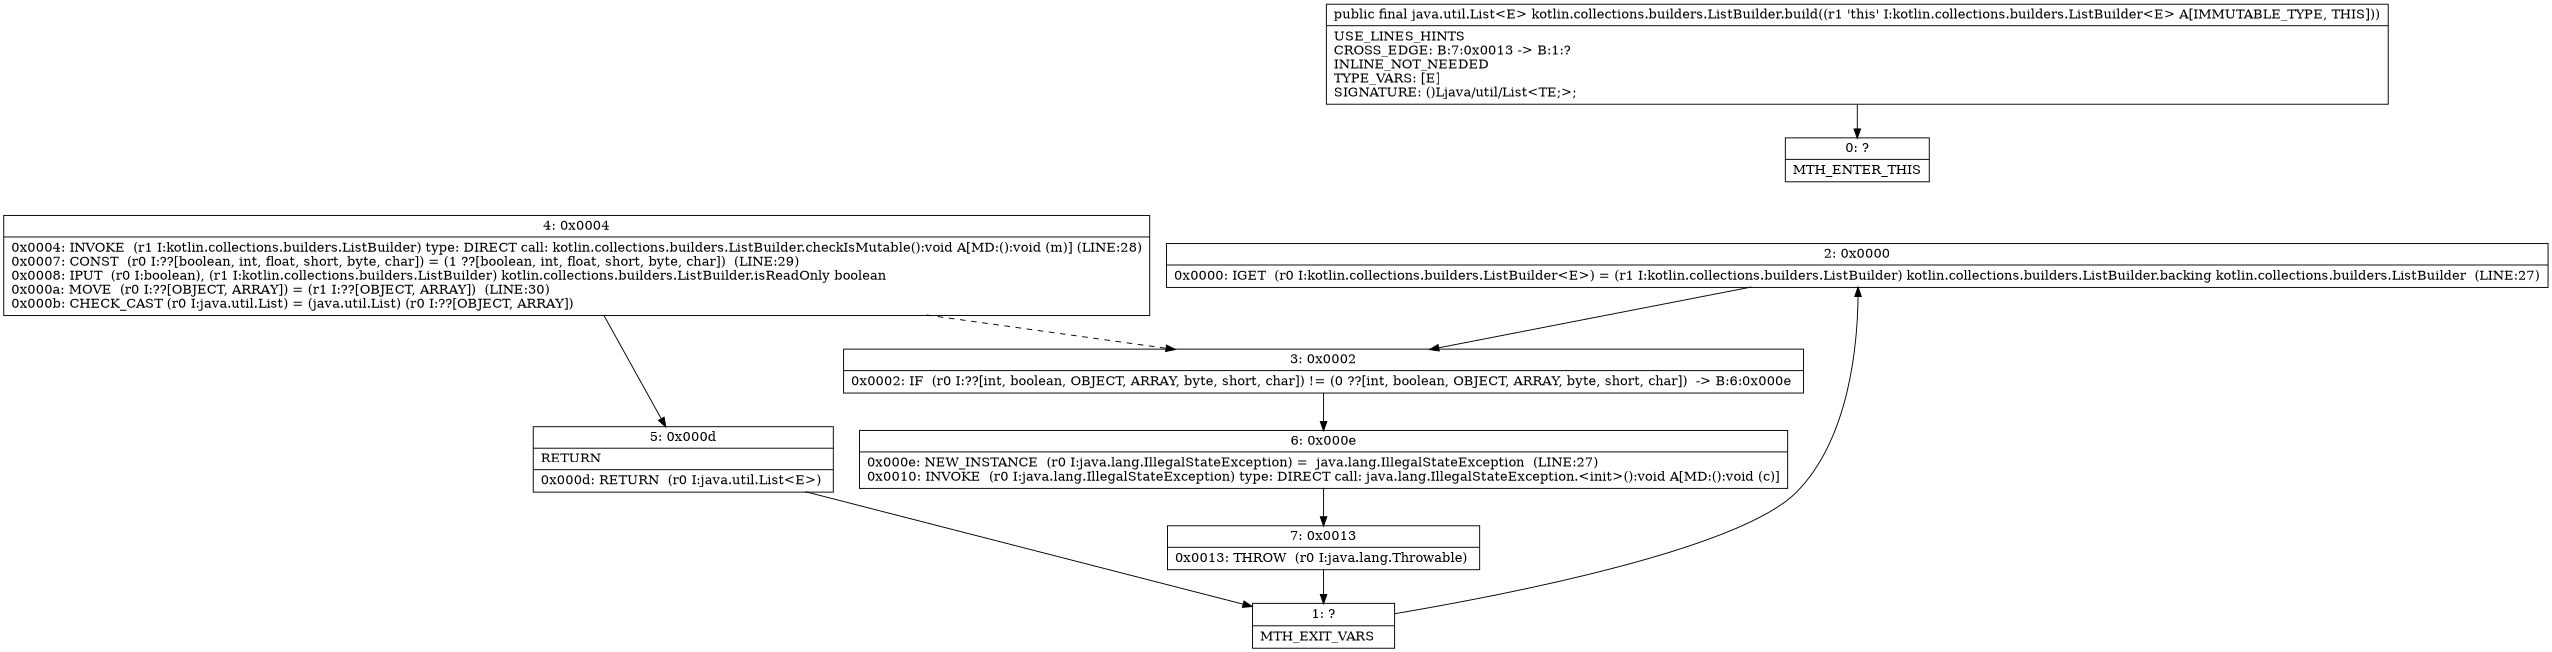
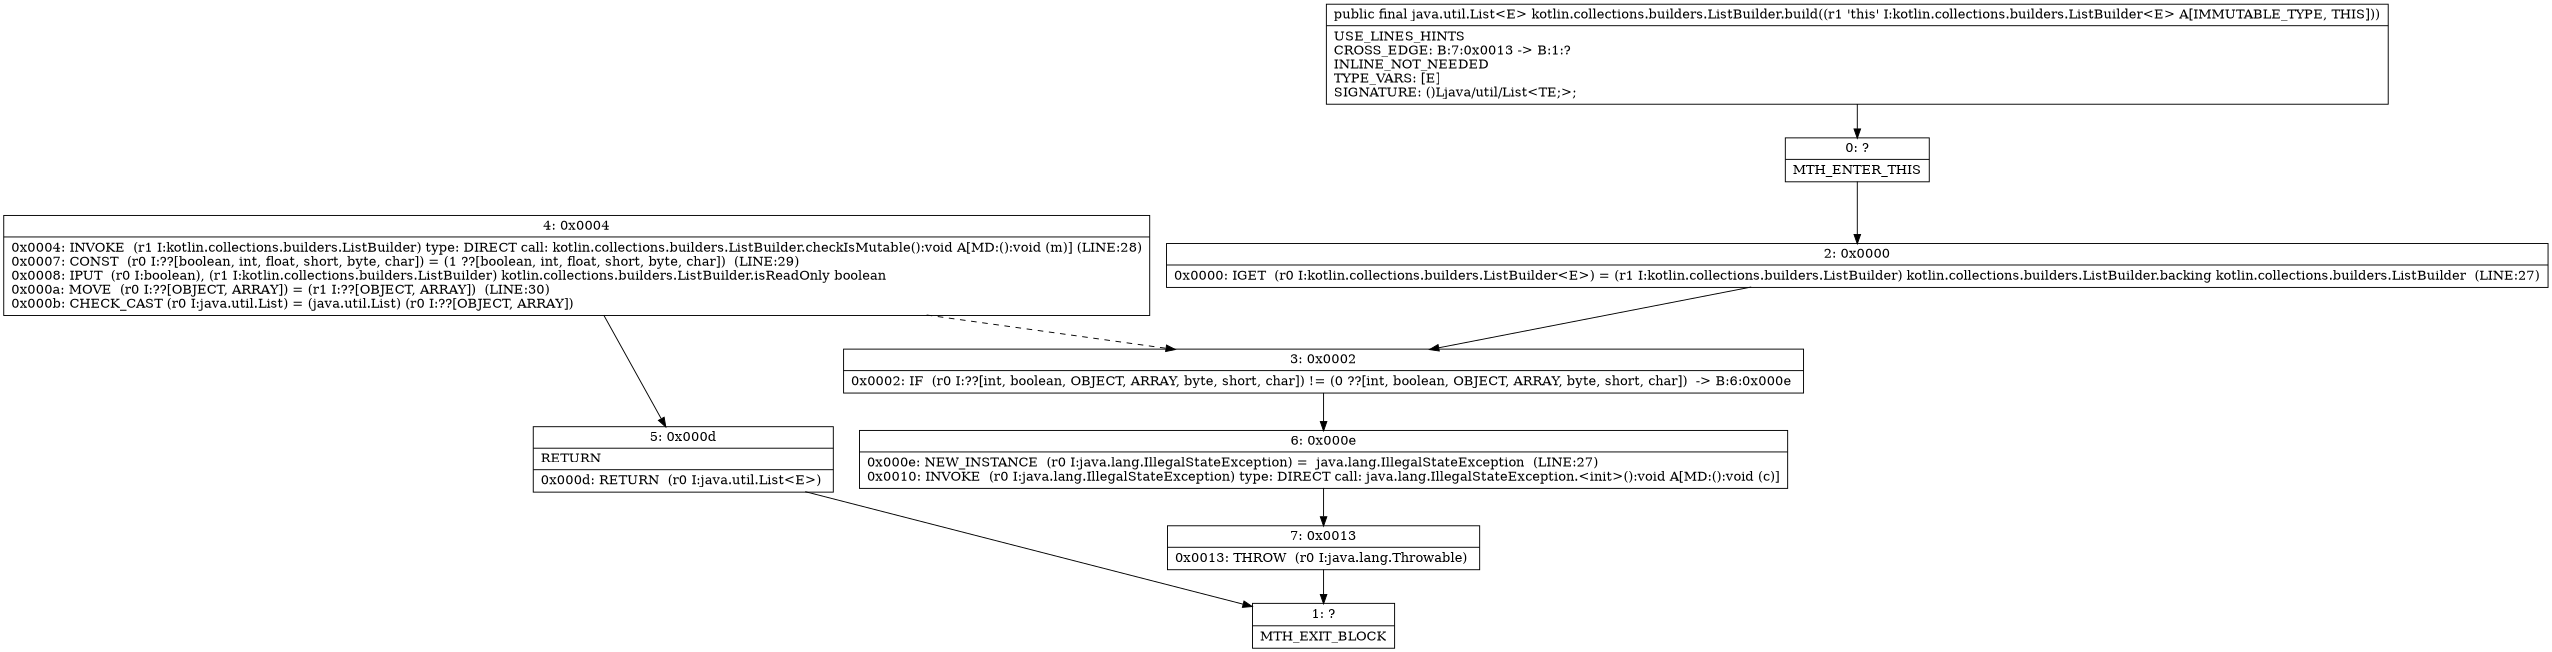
(1702, 541) -> (1857, 208)
(1317, 637) -> (1324, 637)
